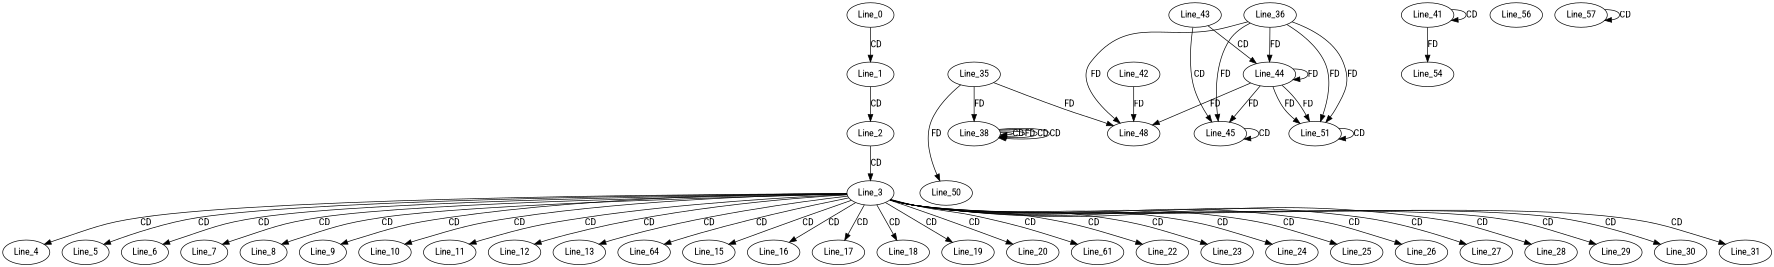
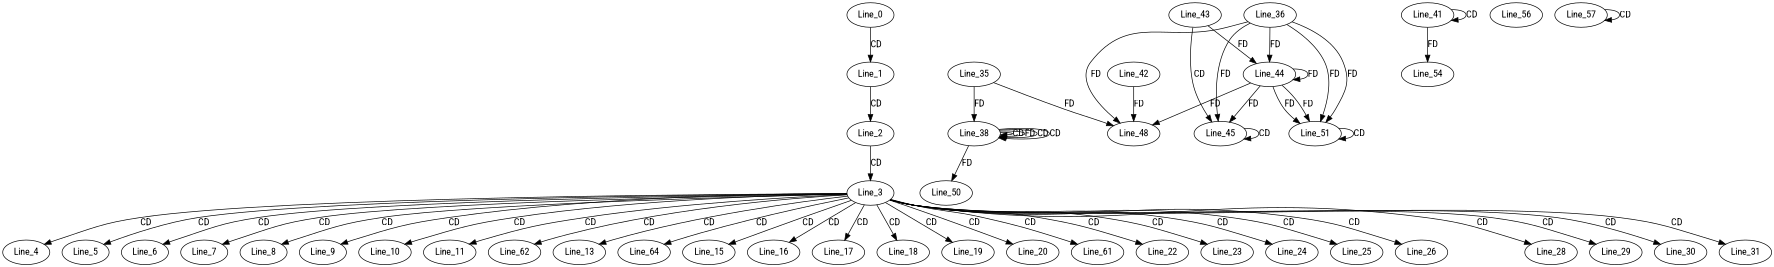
(1243, 45) -> (1243, 45)
(930, 125) -> (962, 160)
(515, 252) -> (515, 252)
(1486, 252) -> none
